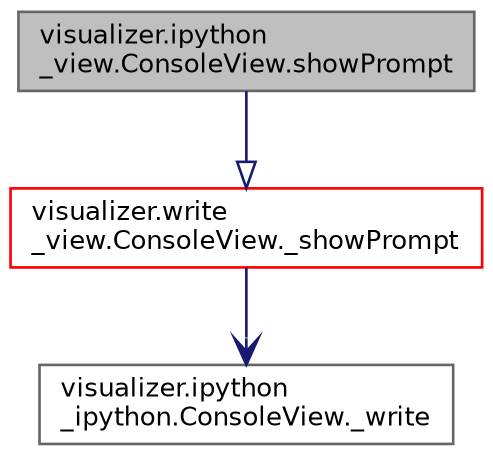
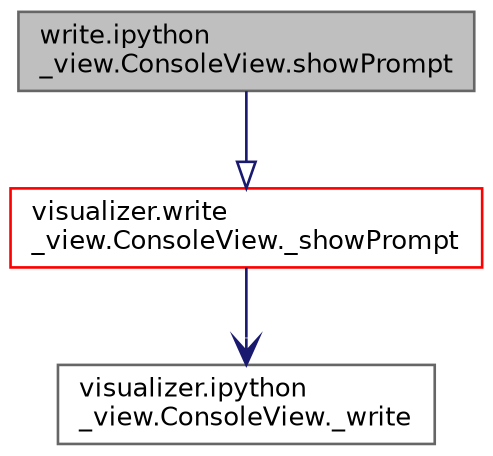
(246, 51) -> (246, 51)
(246, 404) -> (246, 404)
